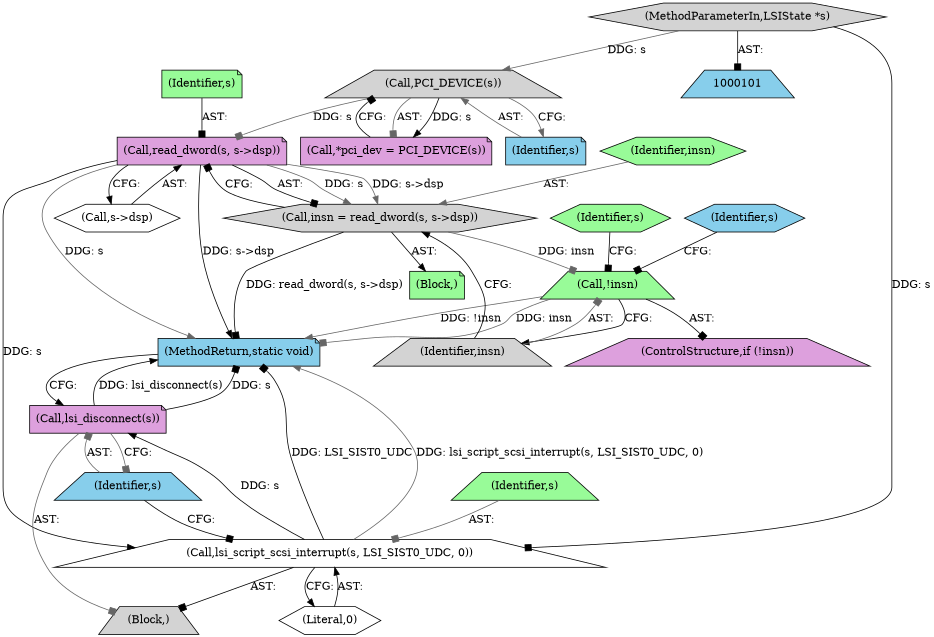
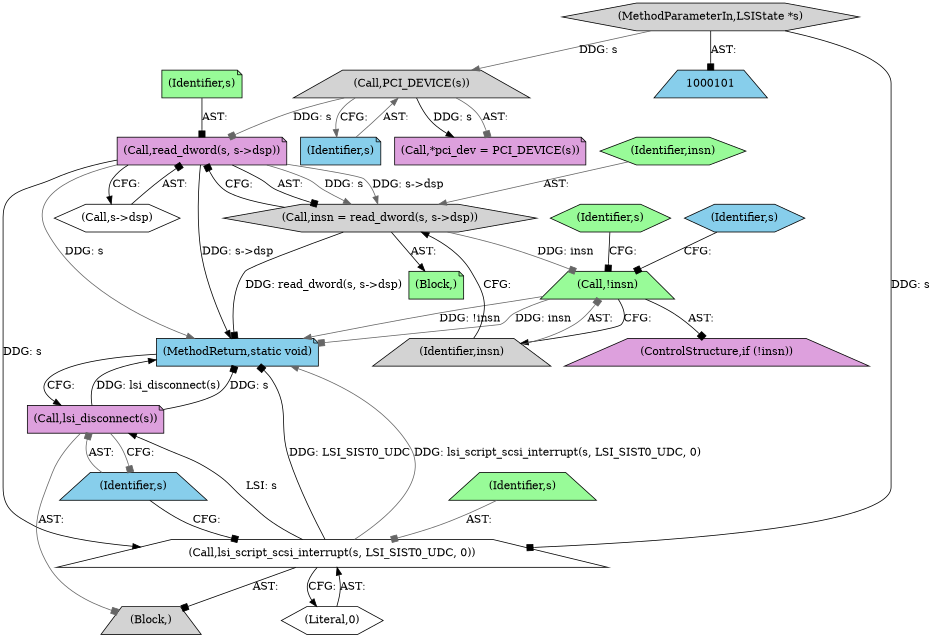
(356, 120) -> none
(153, 186) -> (153, 186)
(260, 486) -> (262, 486)
